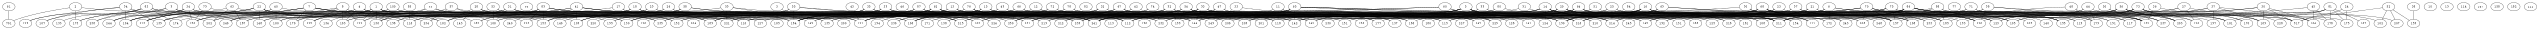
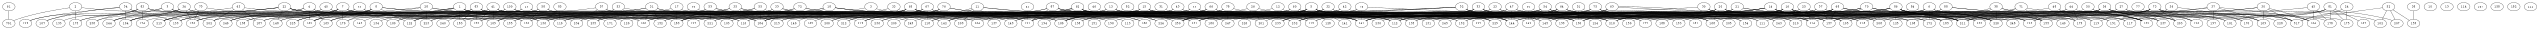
(2061, 15) -> none
